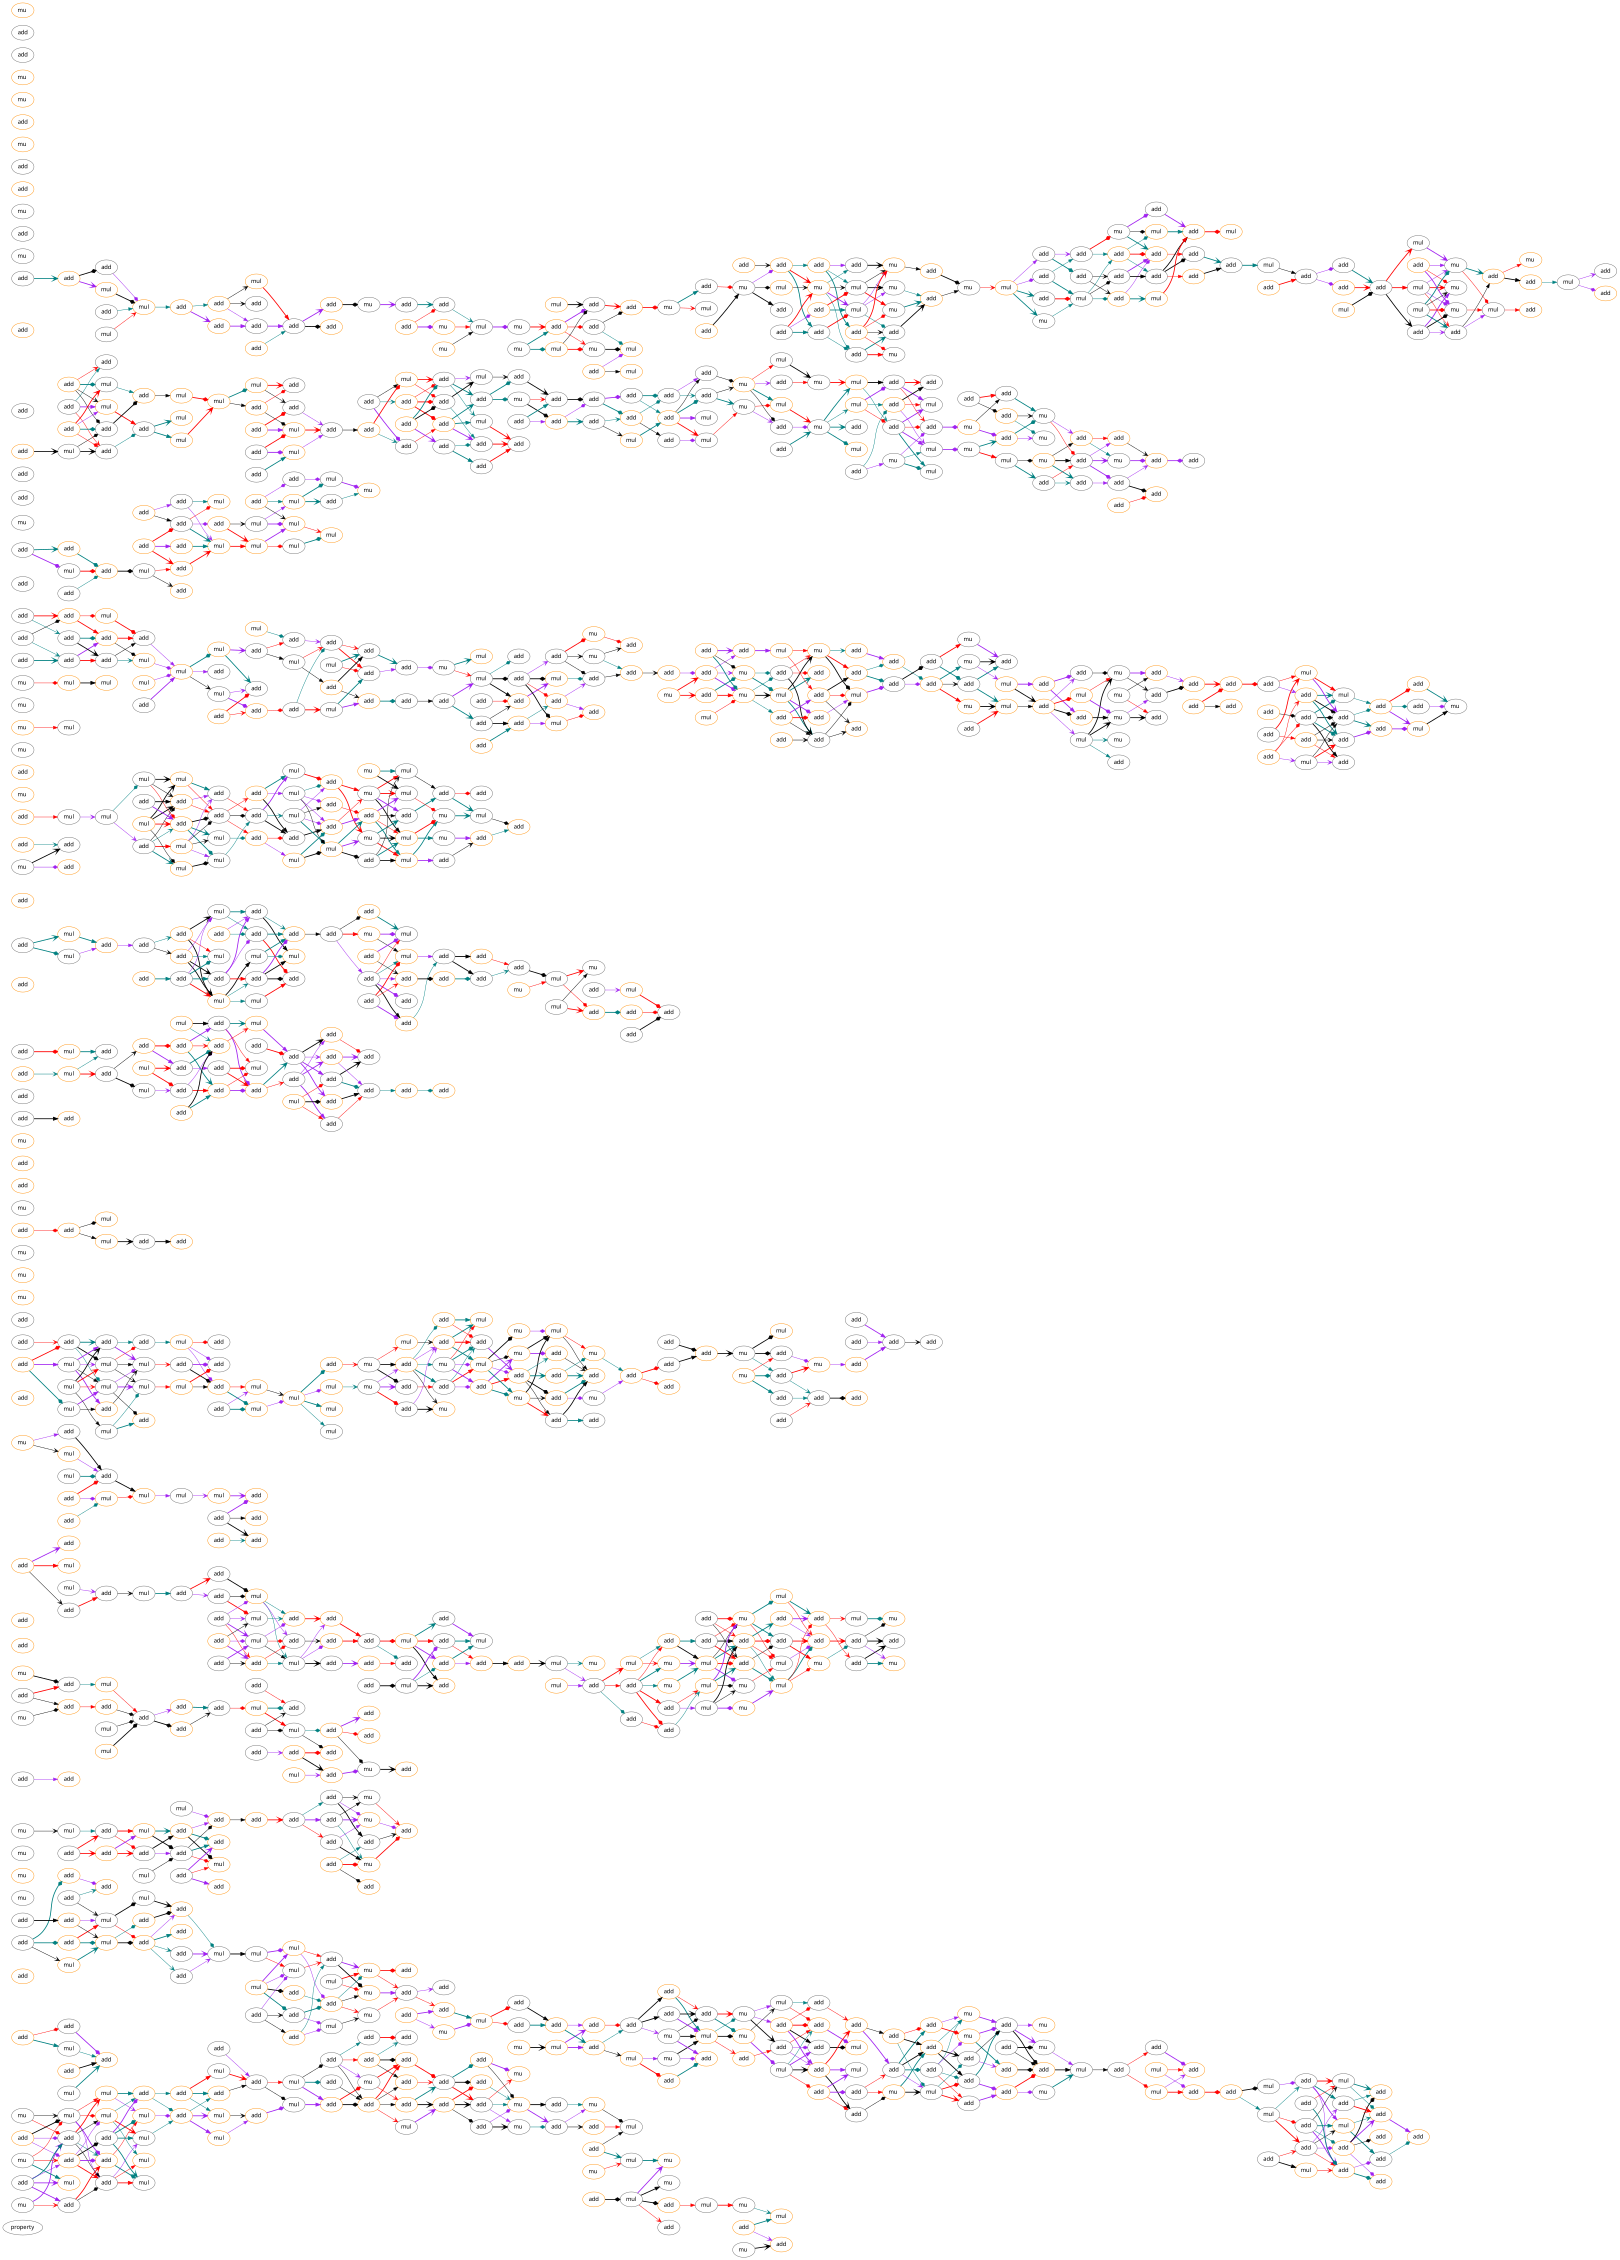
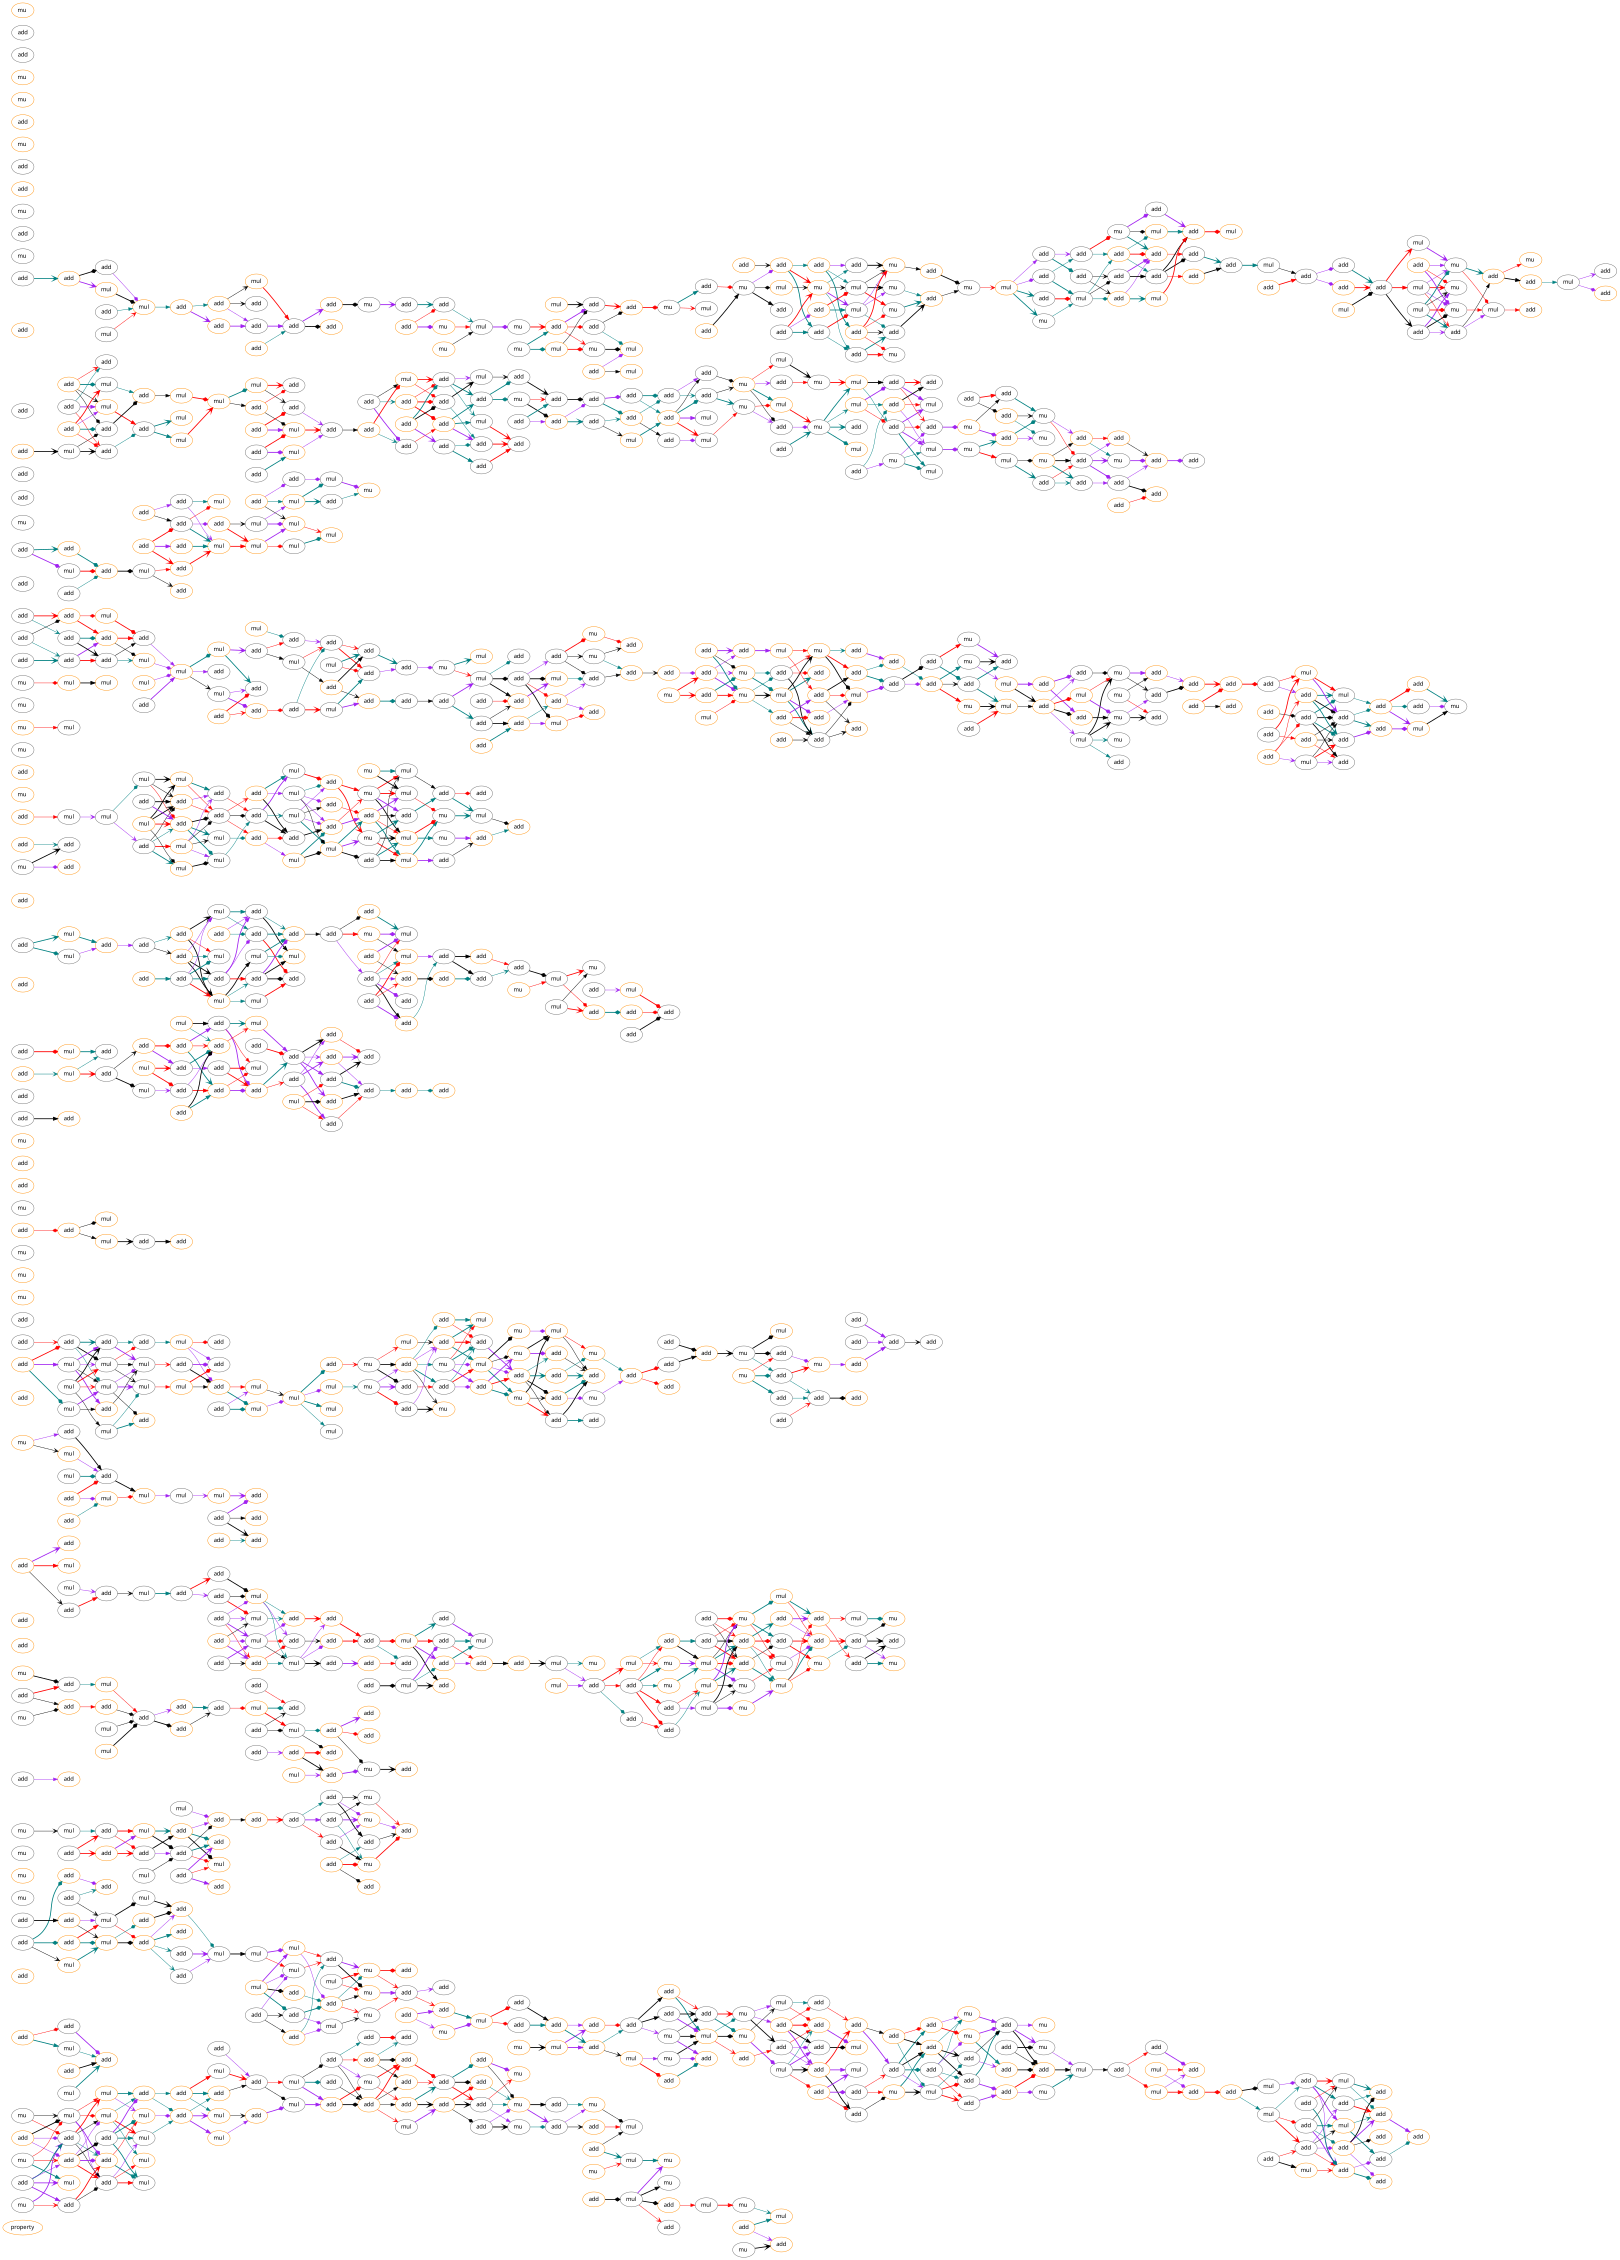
(23, 2228) -> (23, 2228)
